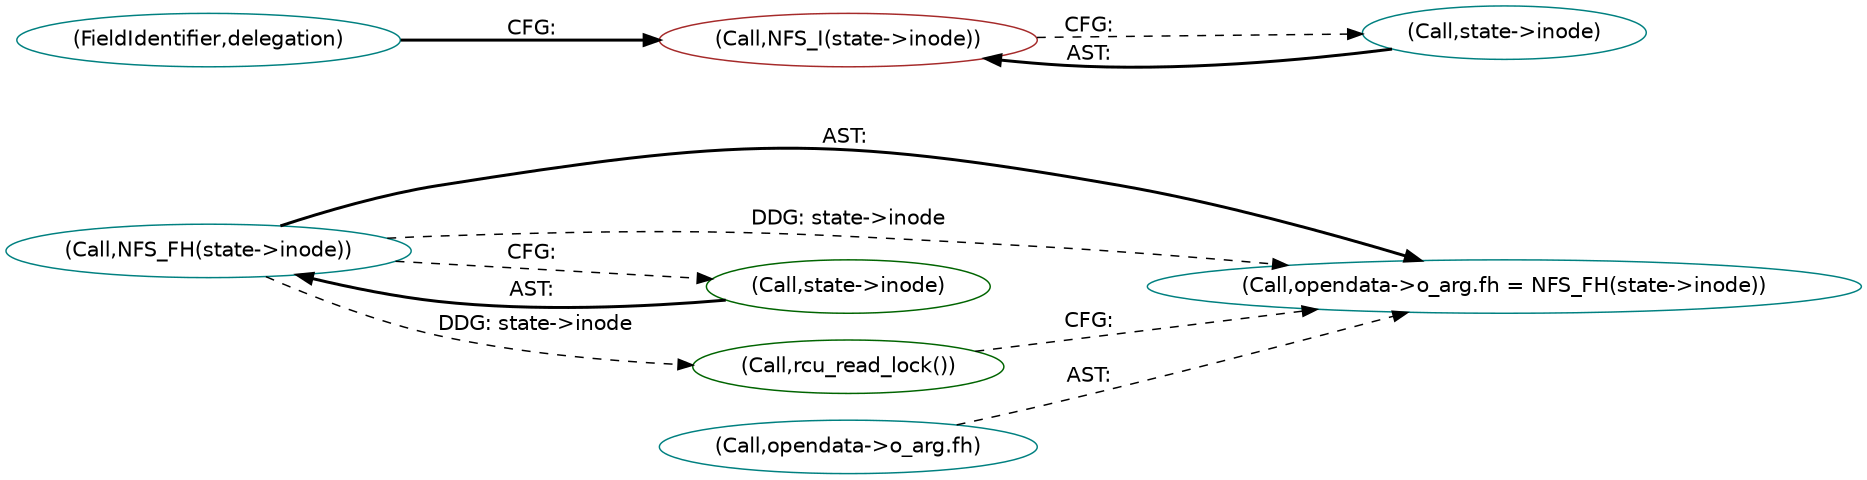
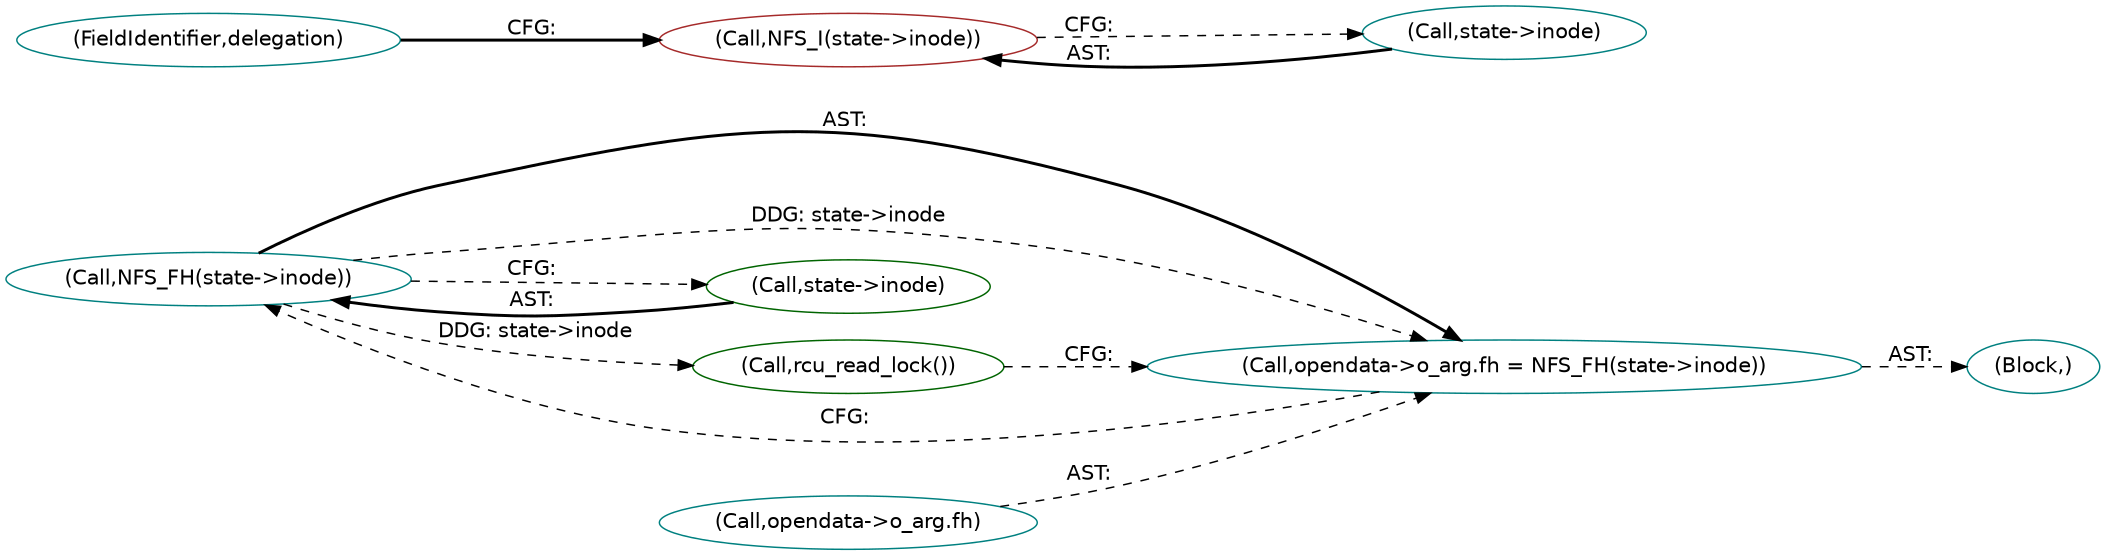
none -> (2033, 367)
none -> (821, 441)
